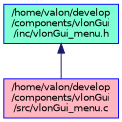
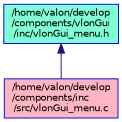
(61, 98) -> (61, 98)
